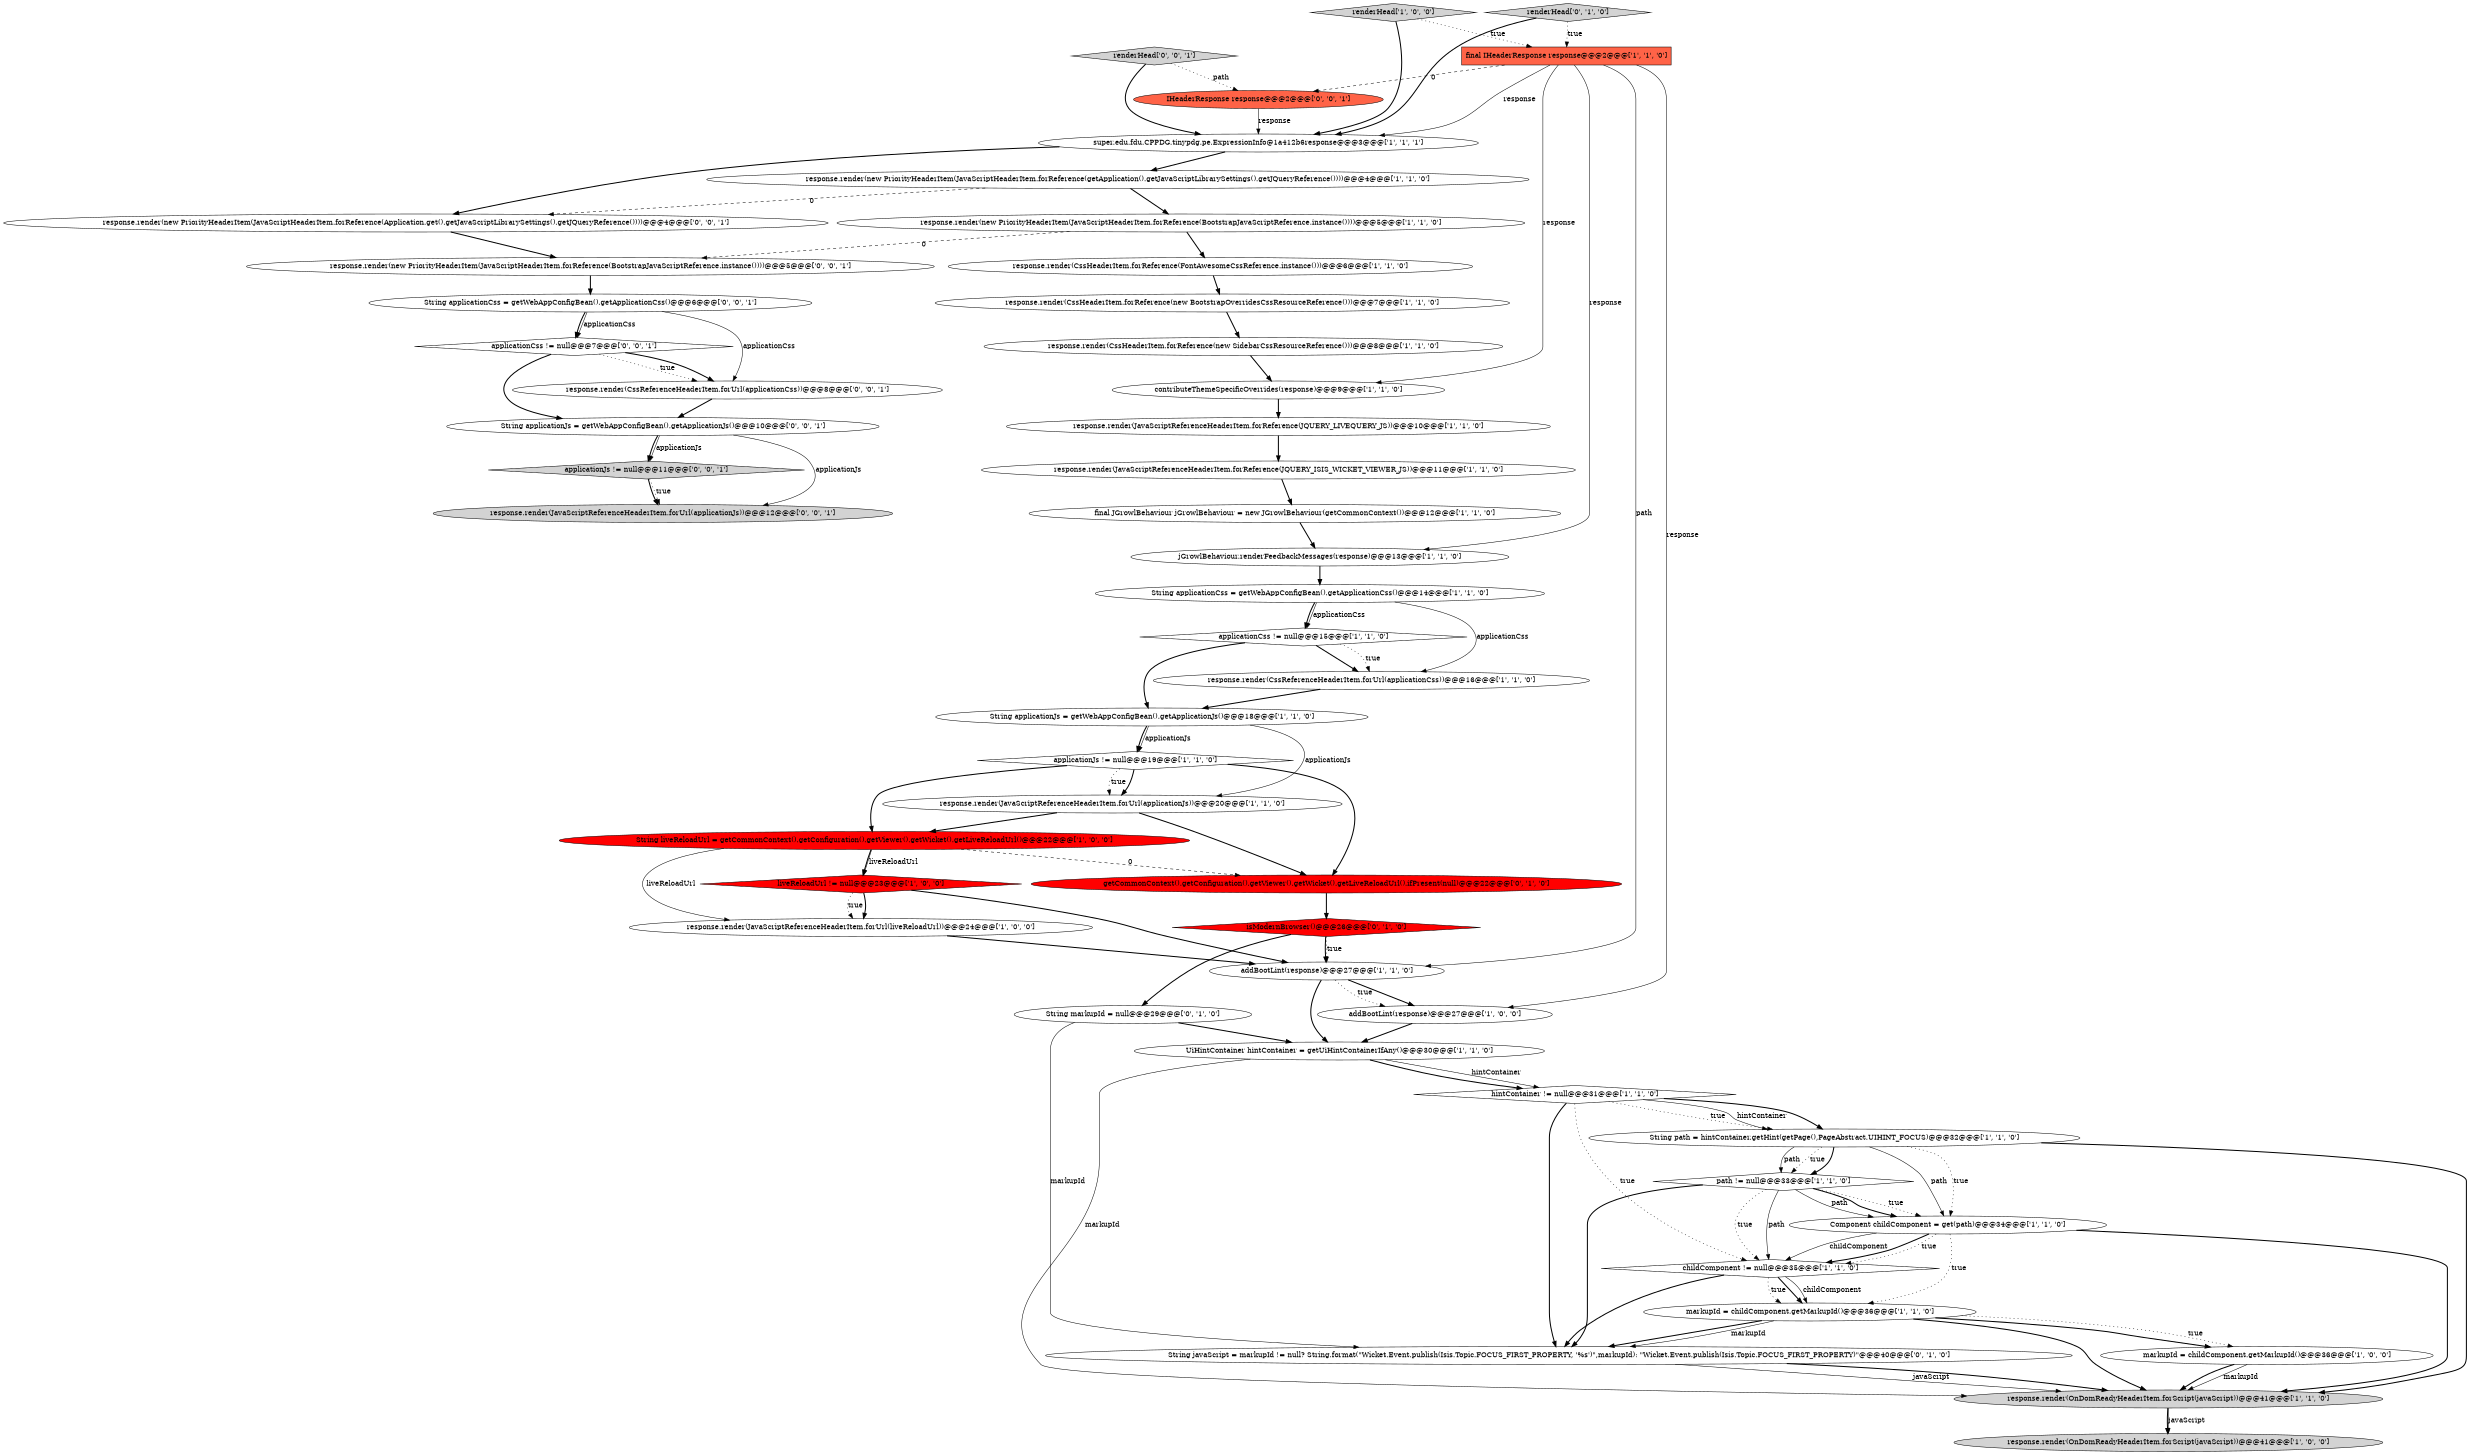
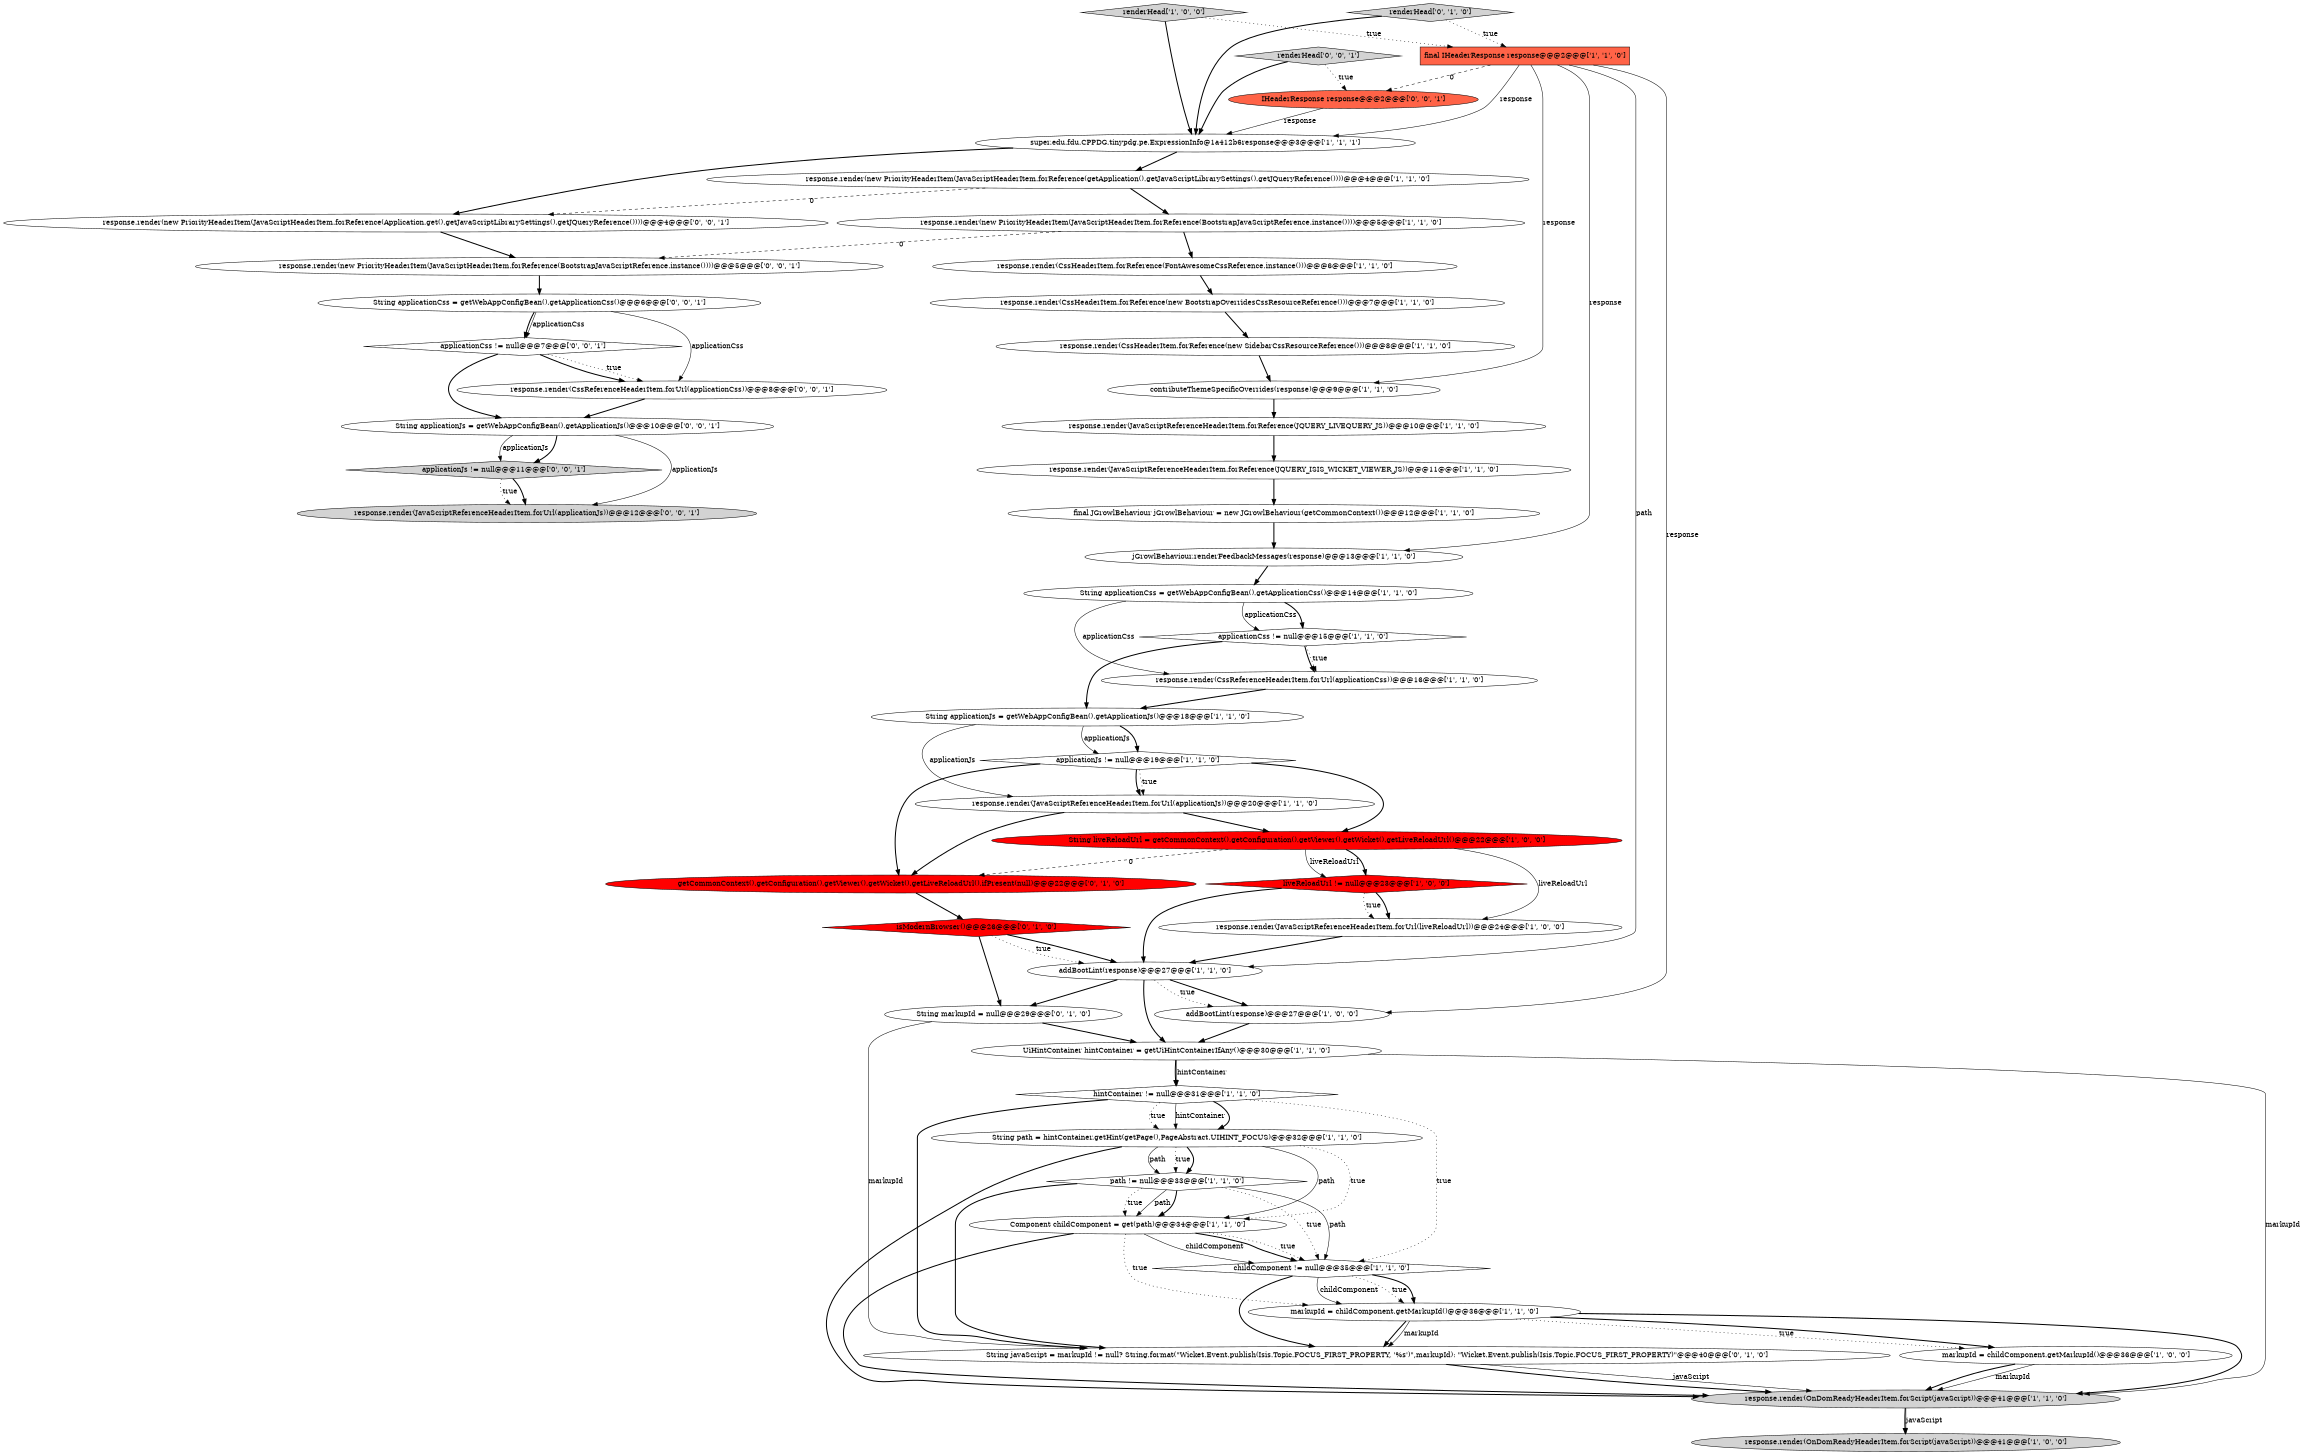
(1221, 78) -> (1346, 78)
none -> (1076, 992)
